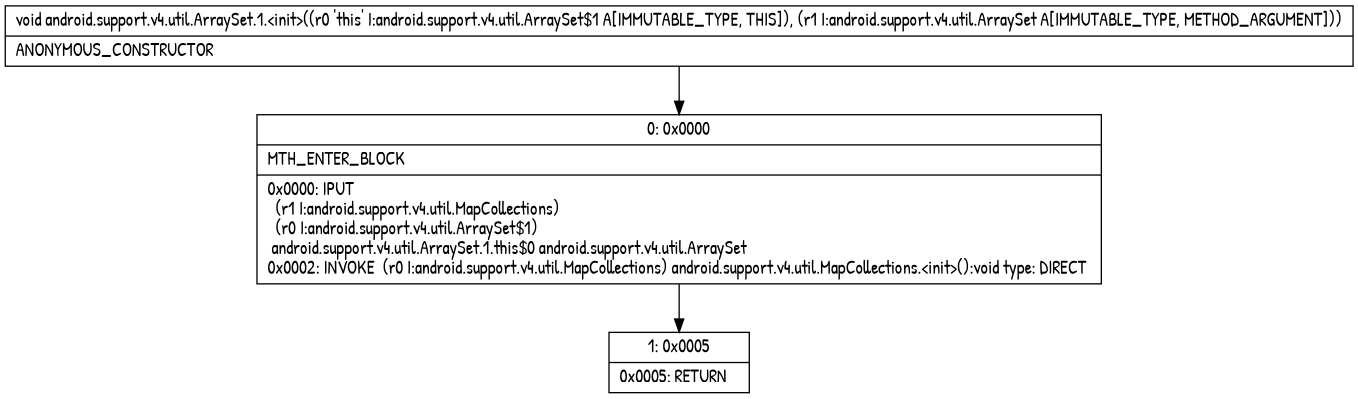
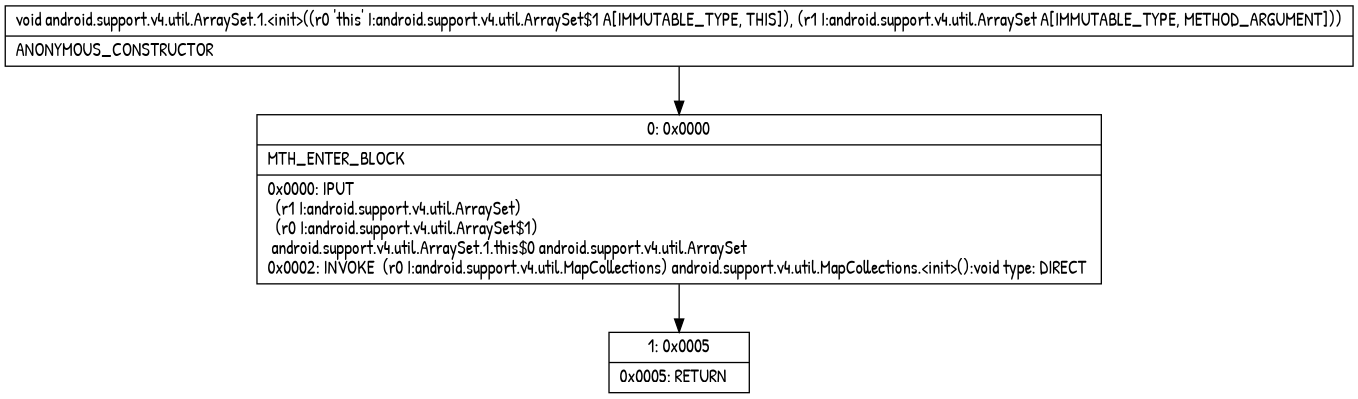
(414, 209) -> (395, 209)
